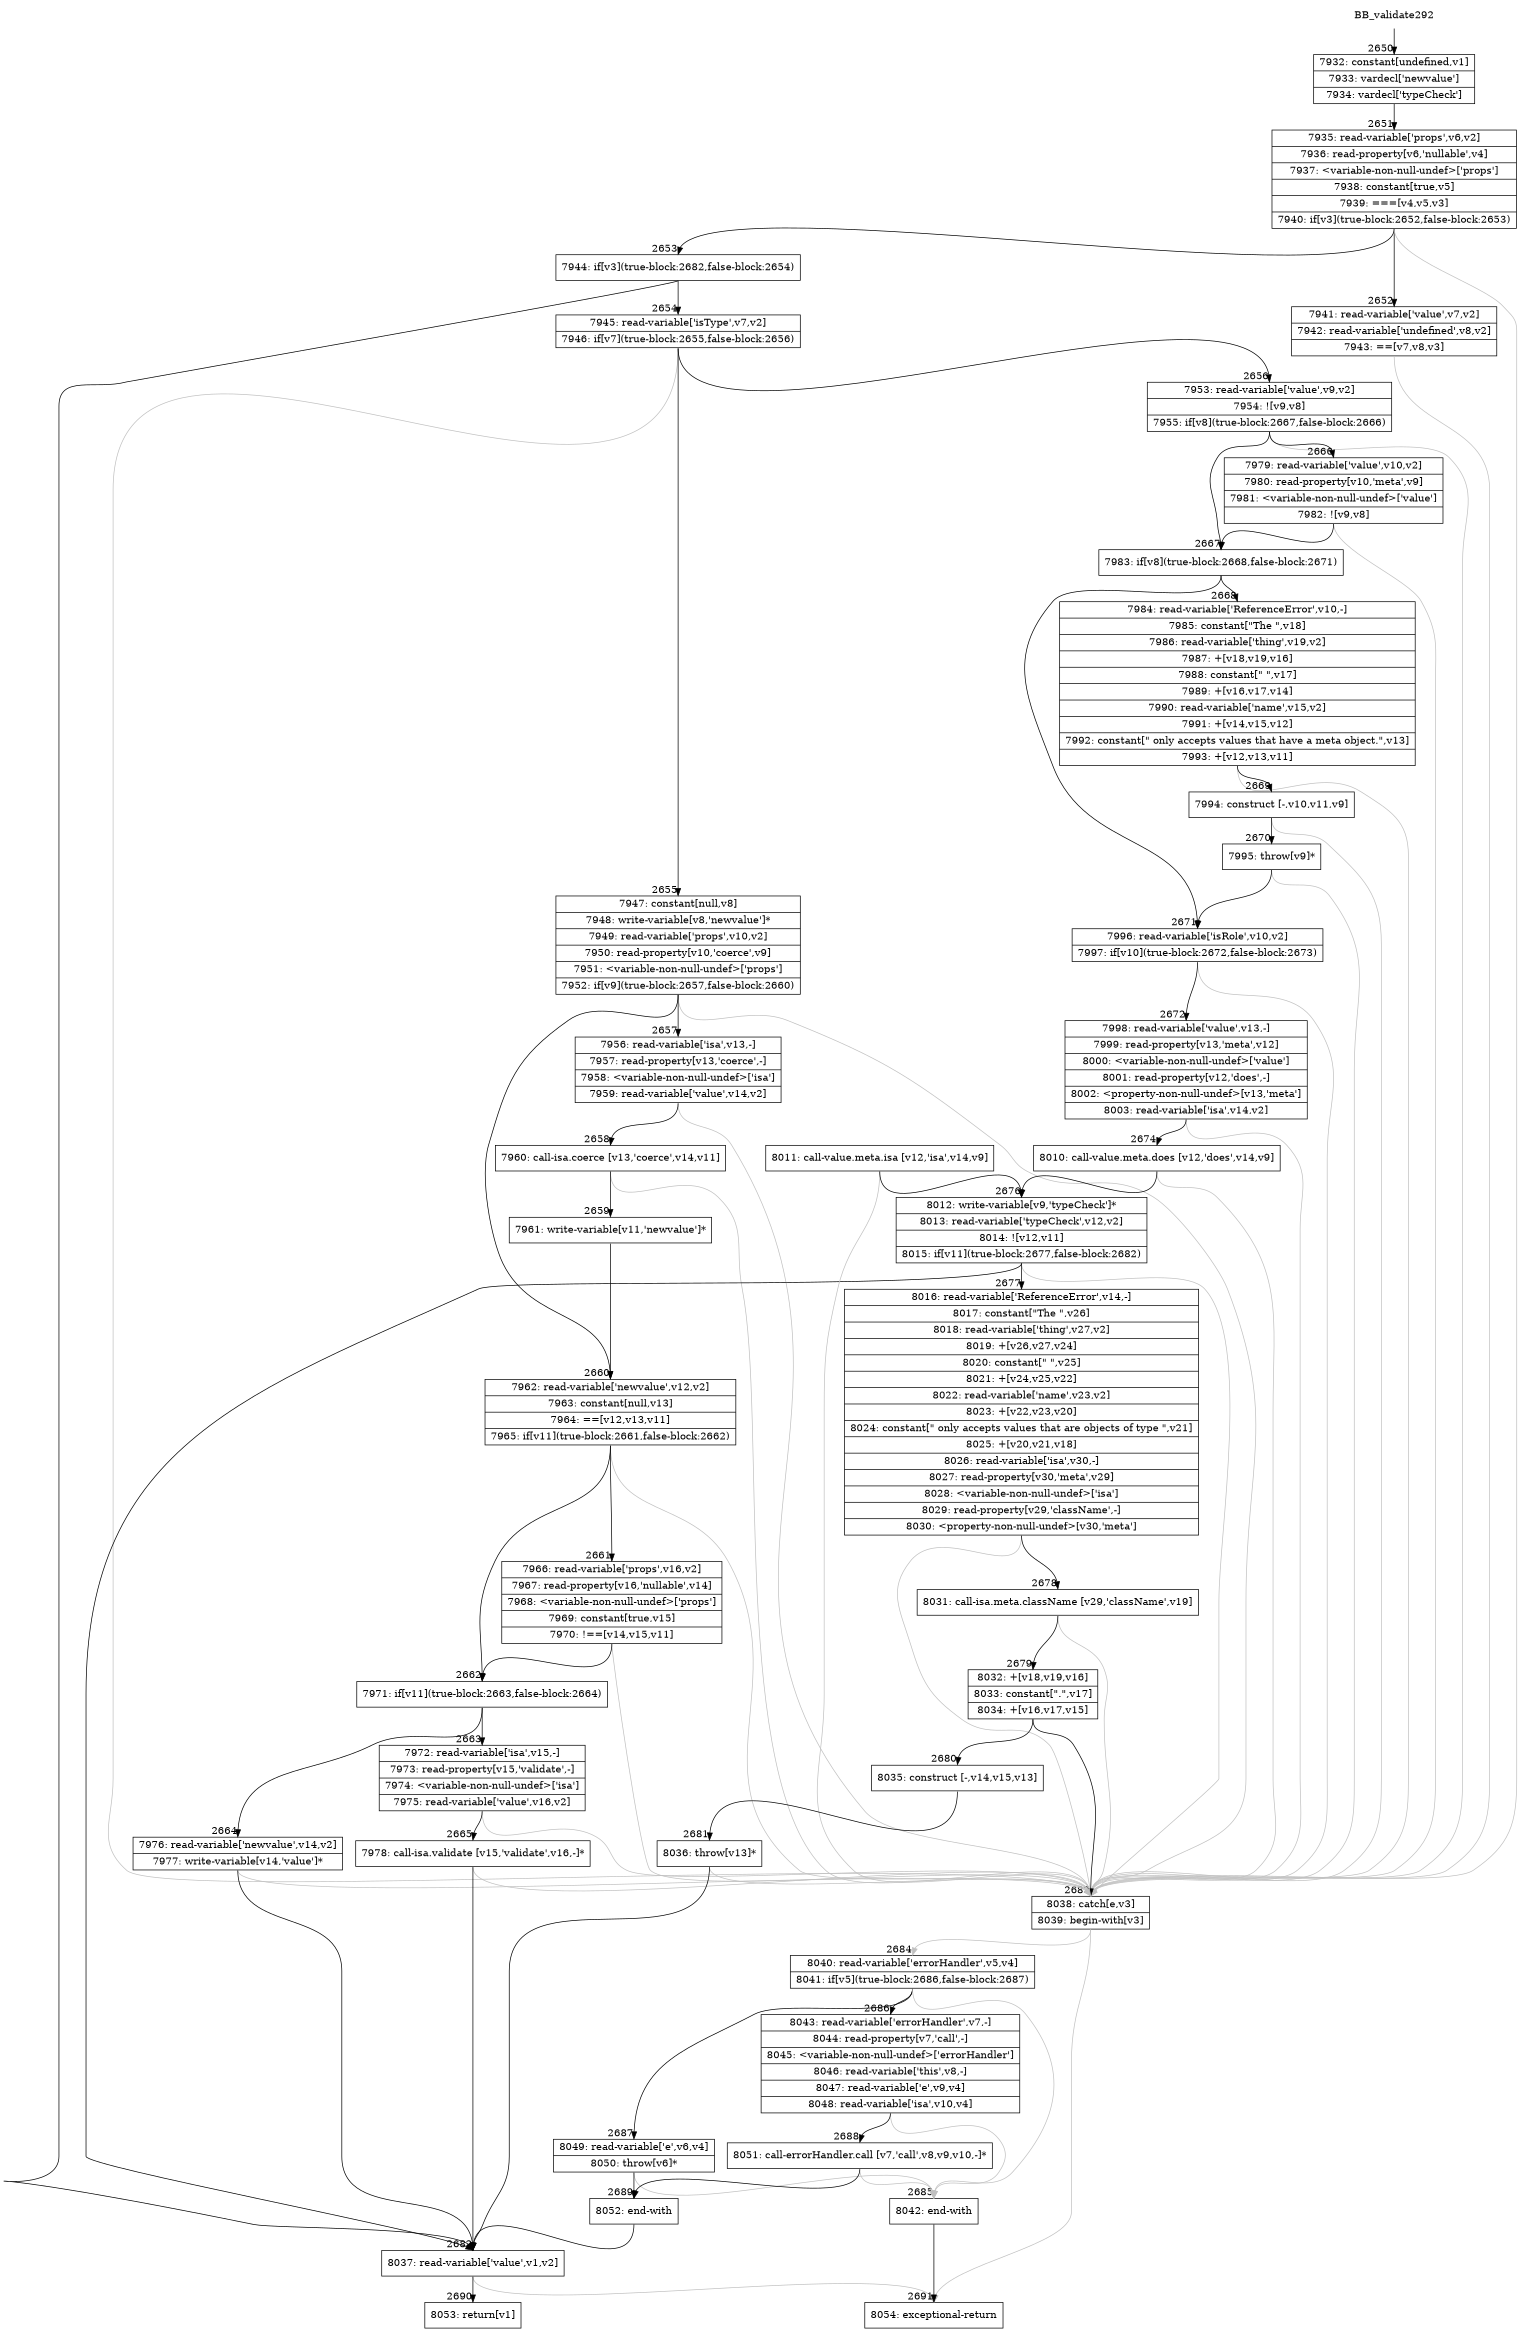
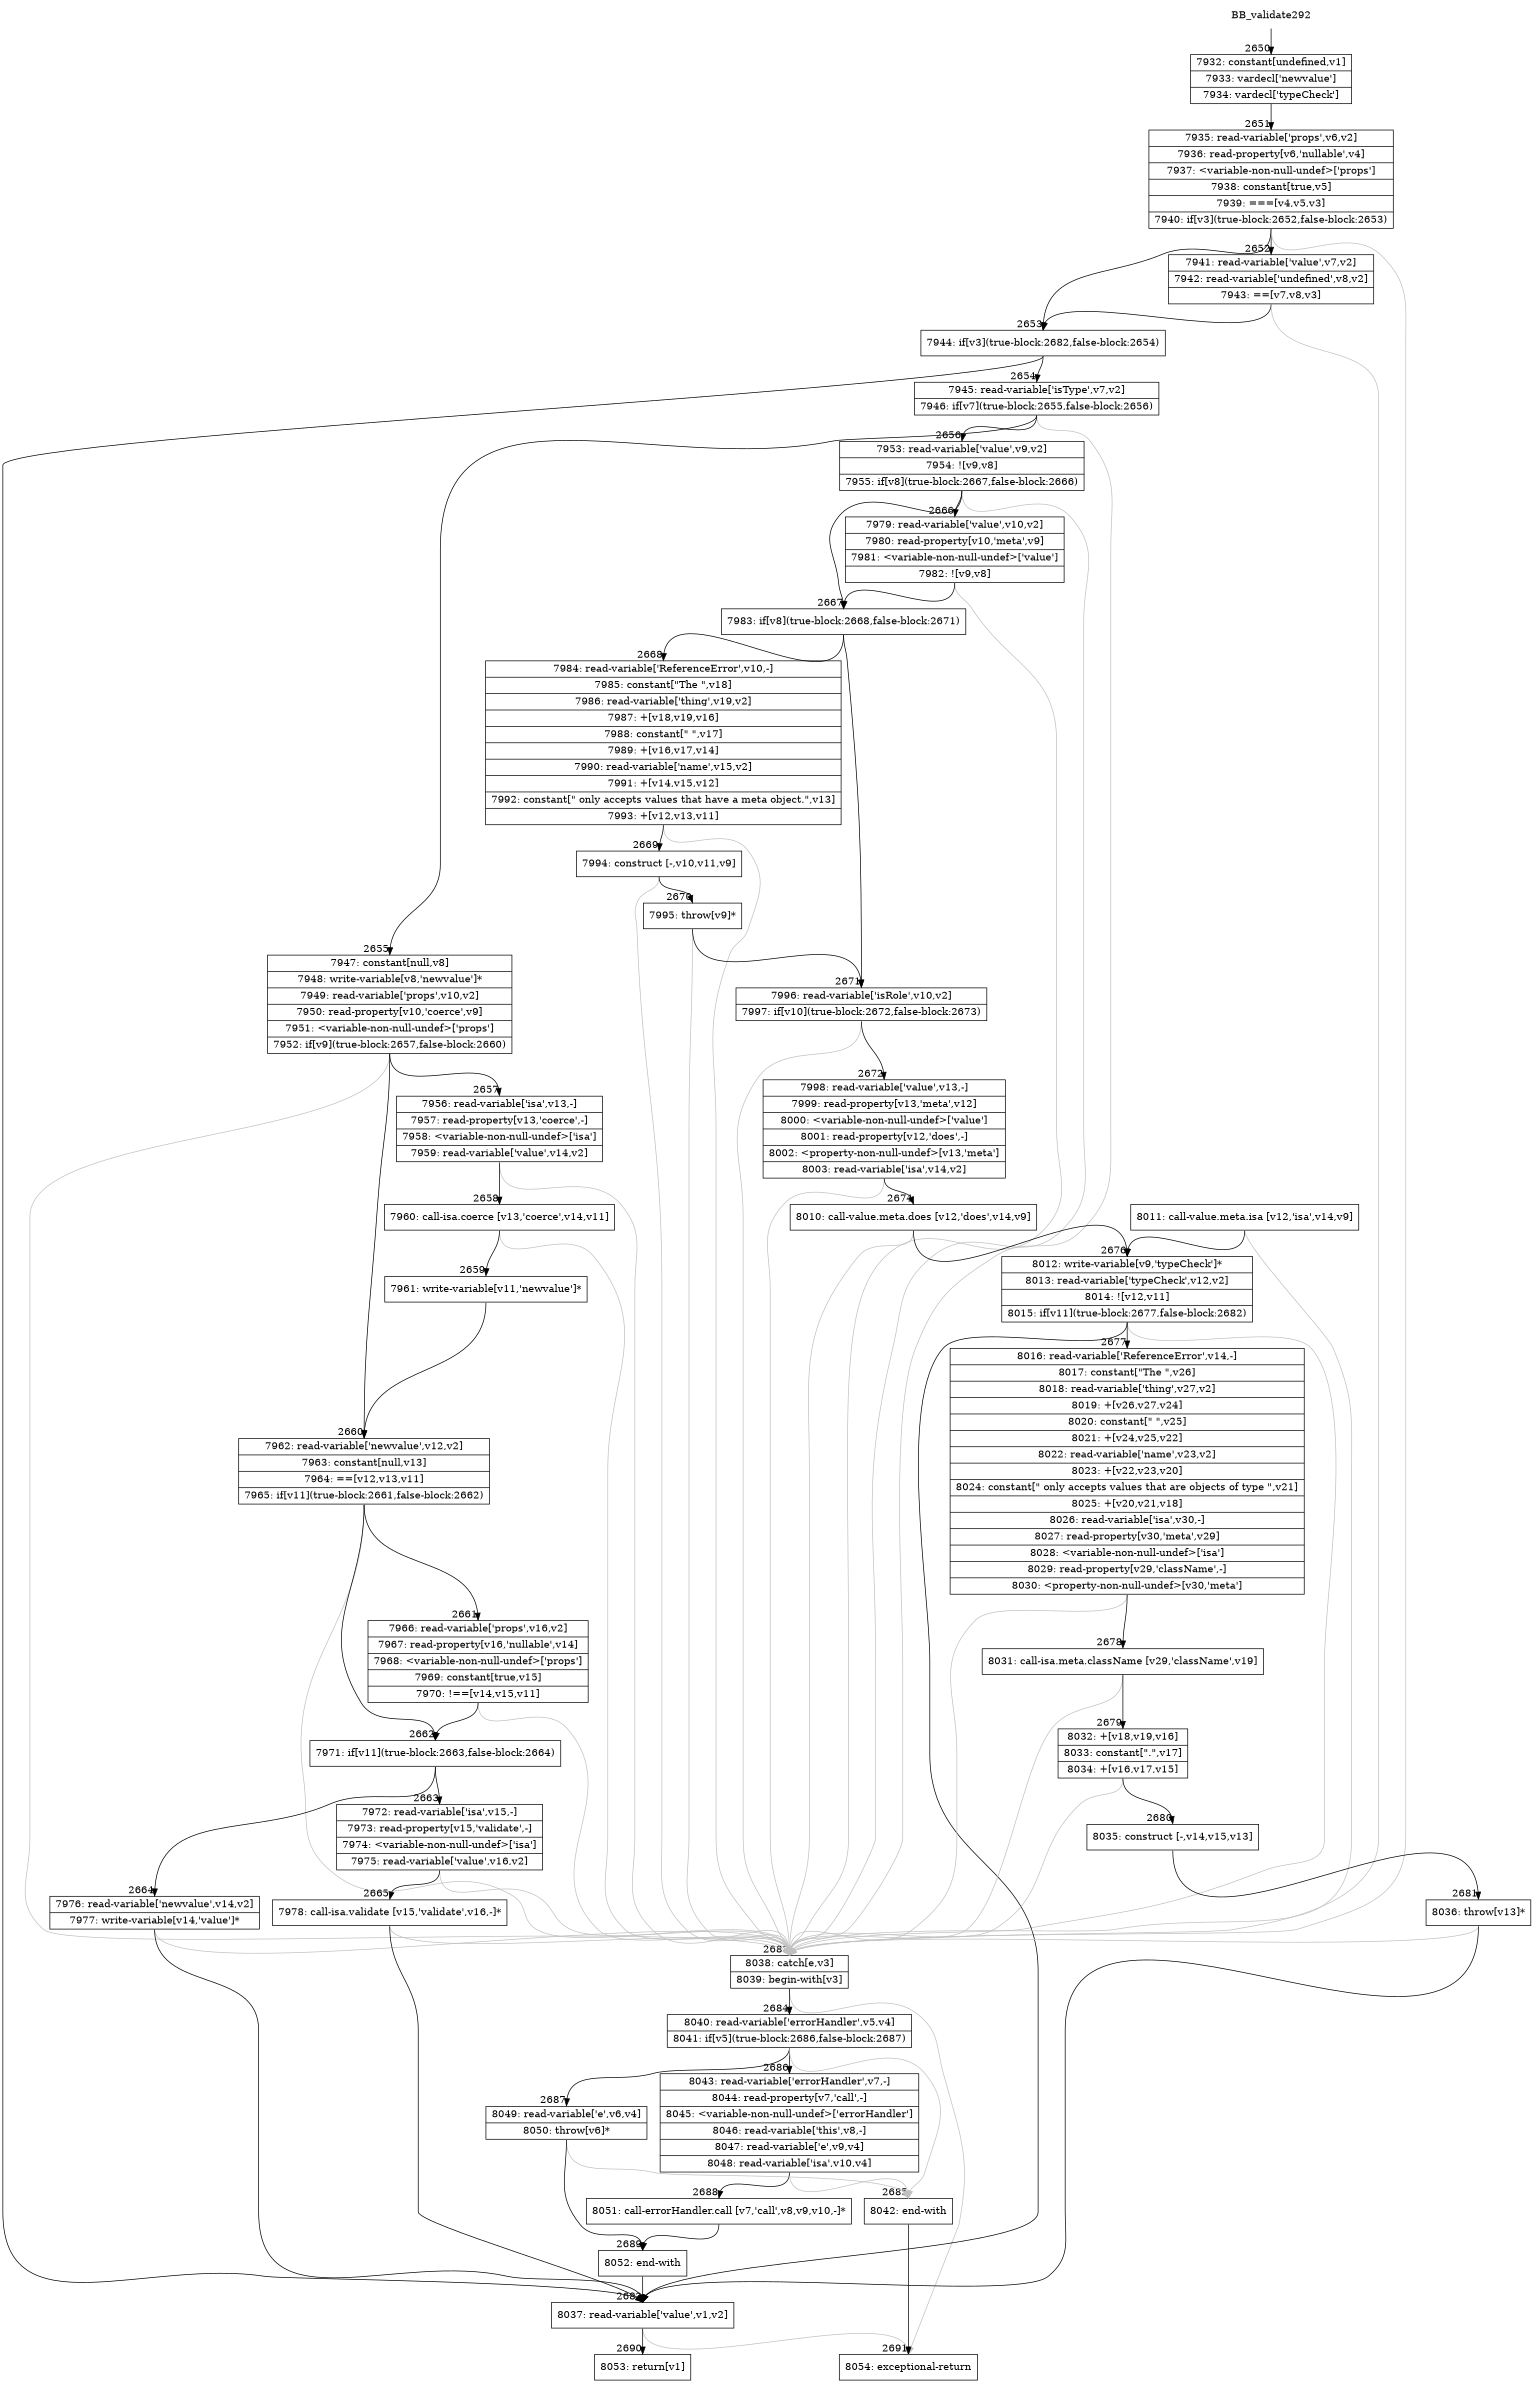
none -> (1160, 317)
(1093, 1789) -> (1003, 1923)
(1005, 1943) -> (789, 1998)
(893, 2184) -> none
